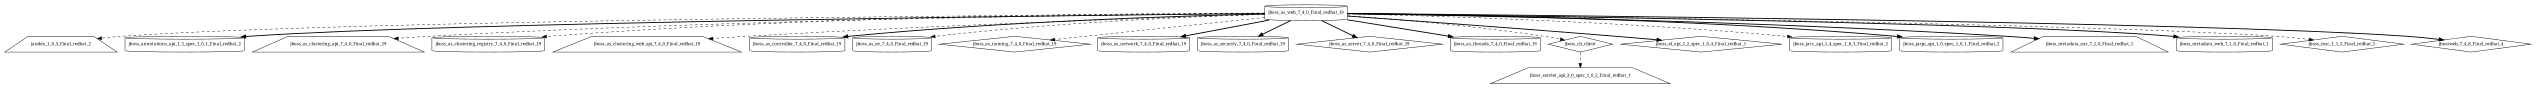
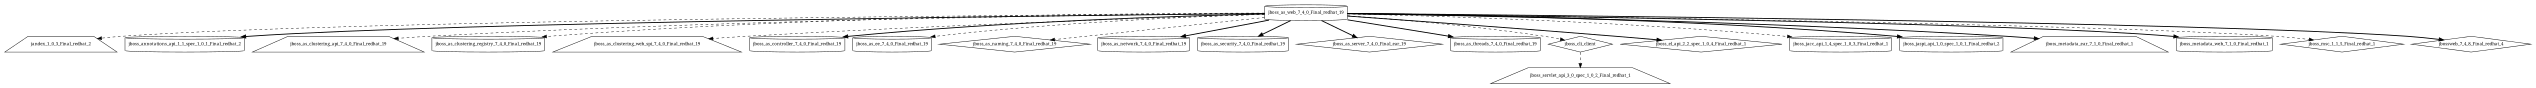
(1369, 44) -> (1369, 44)
